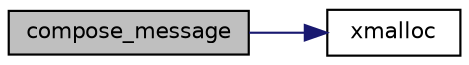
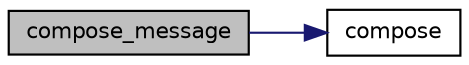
(394, 33) -> (394, 33)
